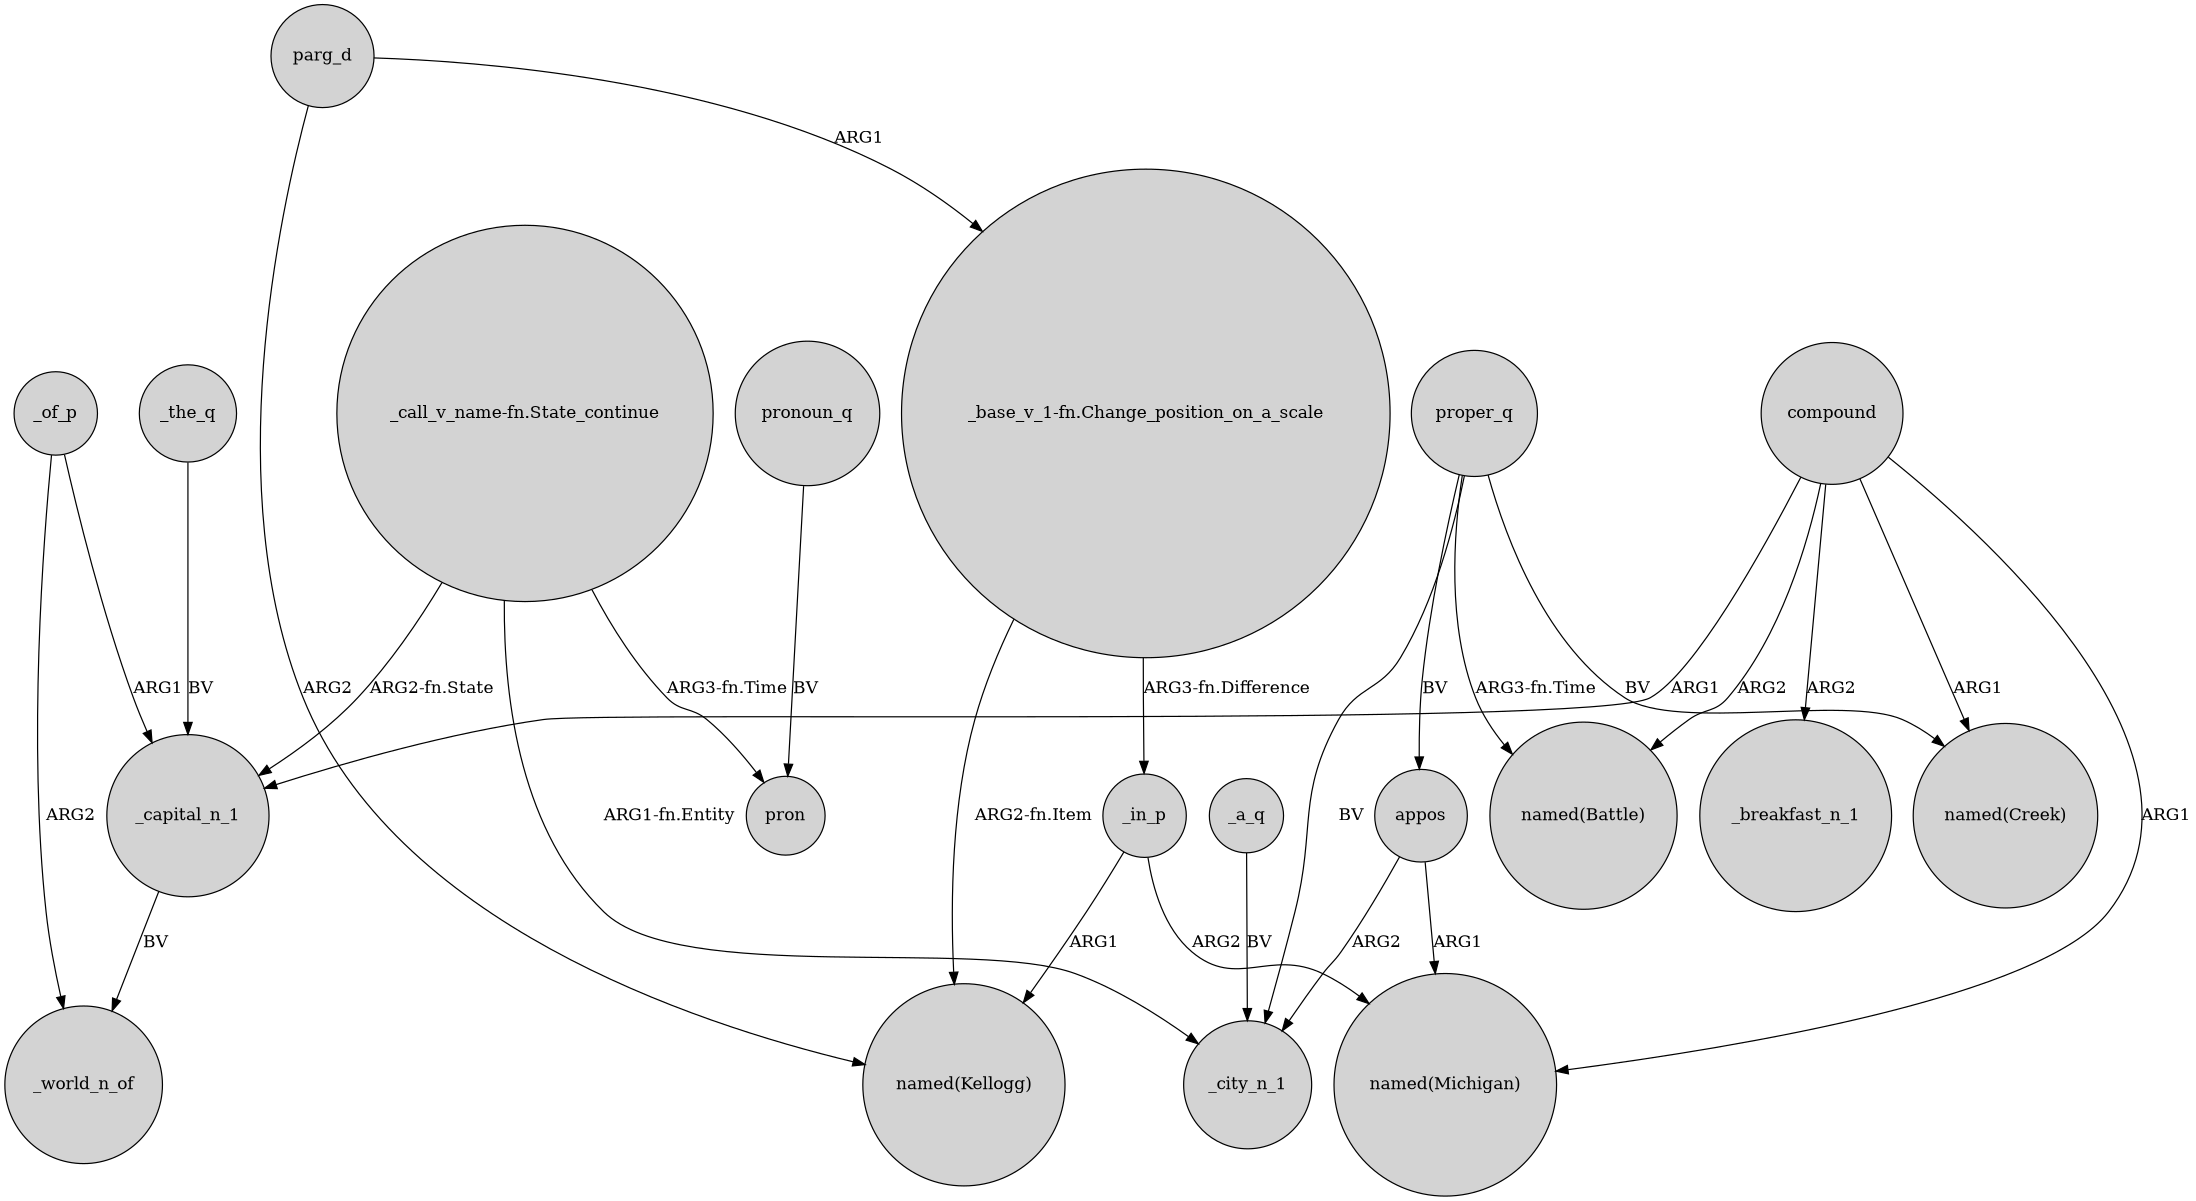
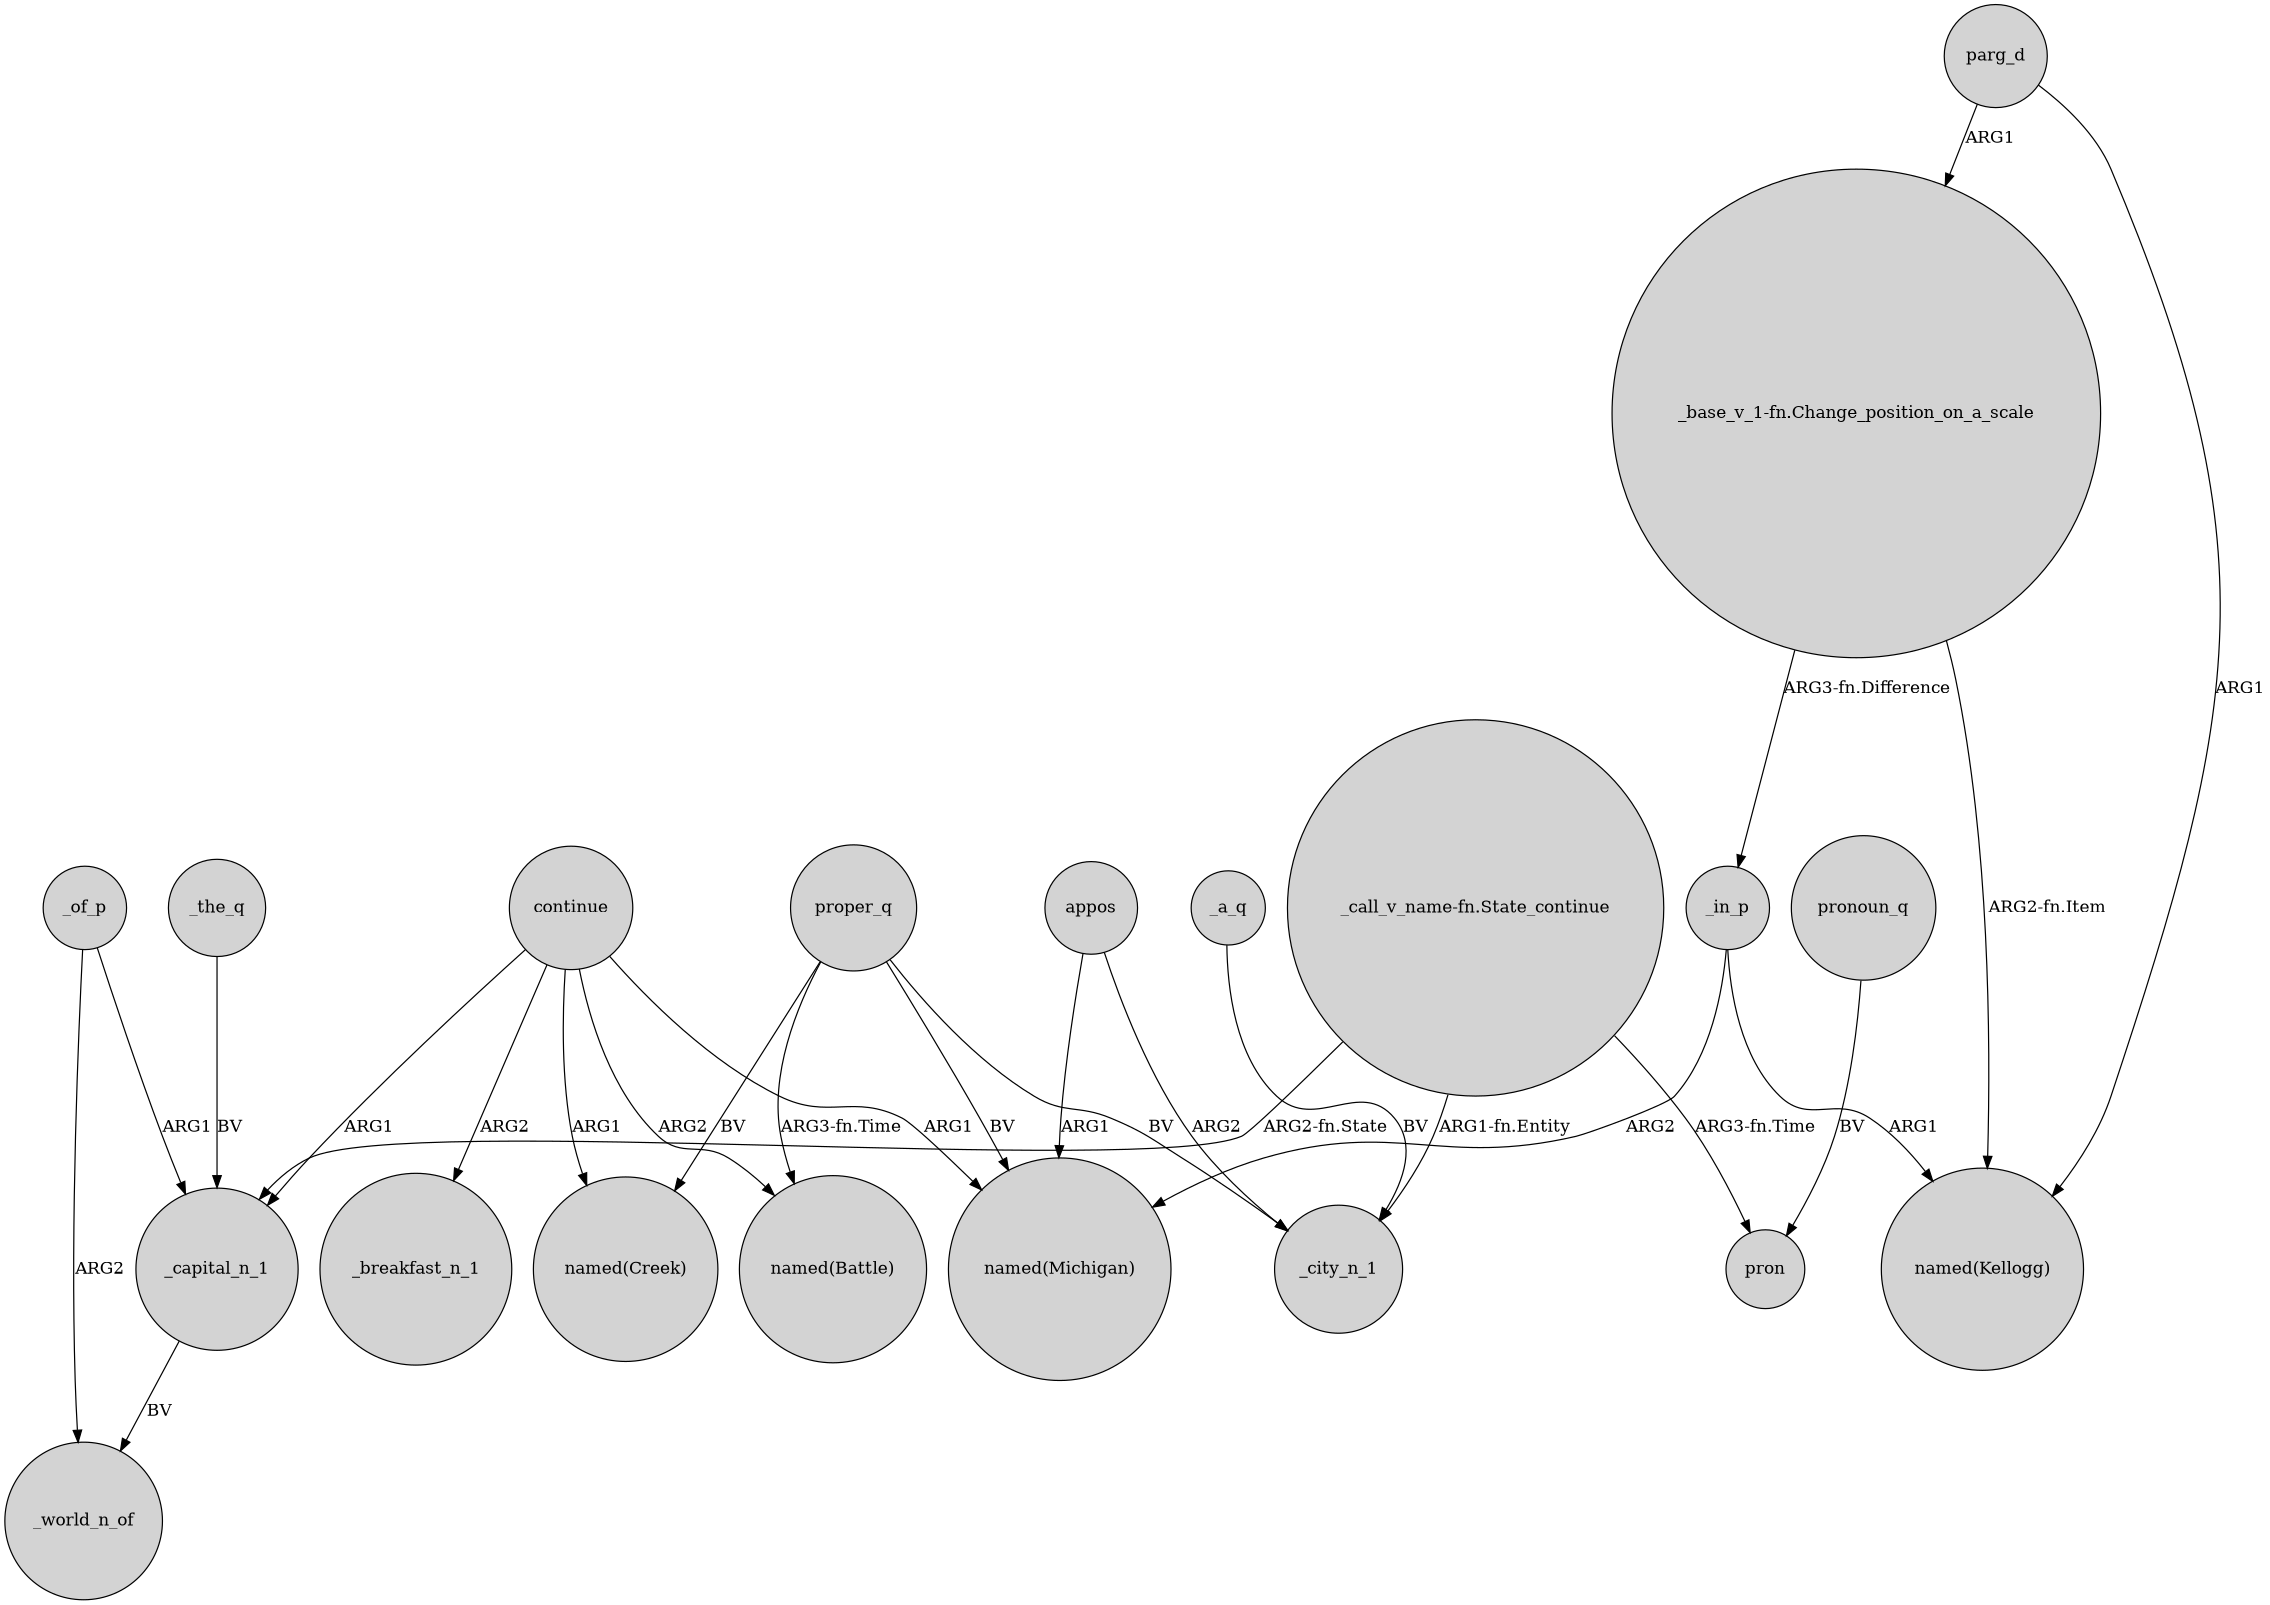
(1832, 413) -> (571, 908)
(1431, 615) -> (946, 1060)
(328, 689) -> (2240, 689)
